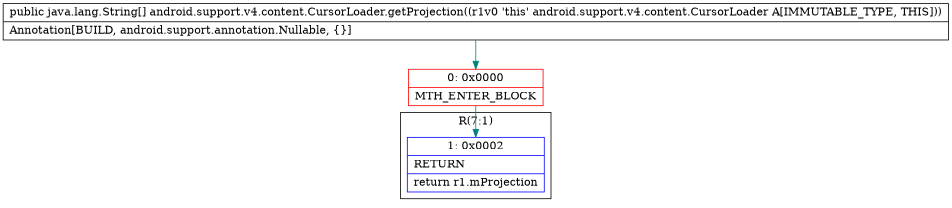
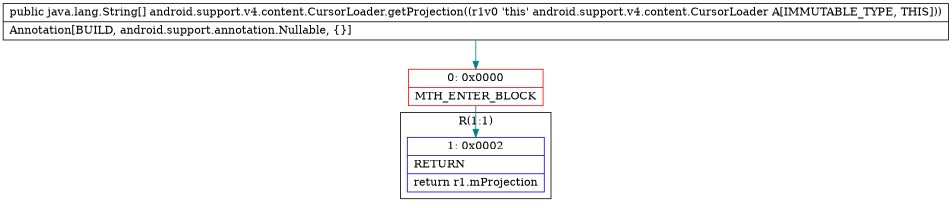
(476, 122) -> (476, 122)
